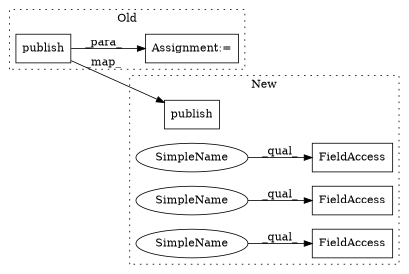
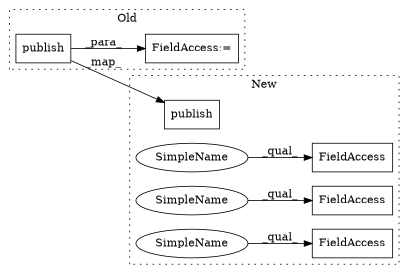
(192, 49) -> (192, 49)
